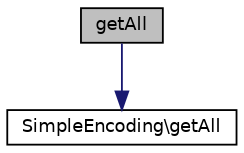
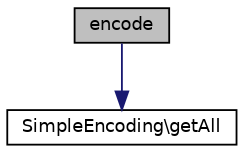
(122, 25) -> (122, 25)
